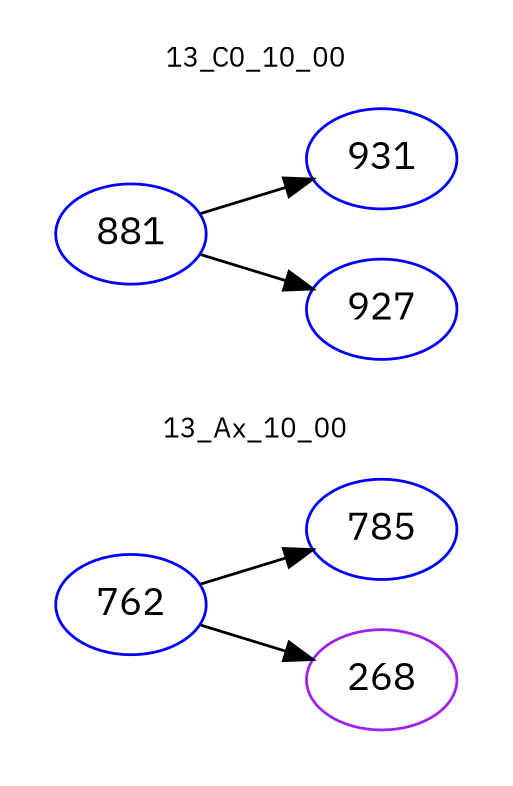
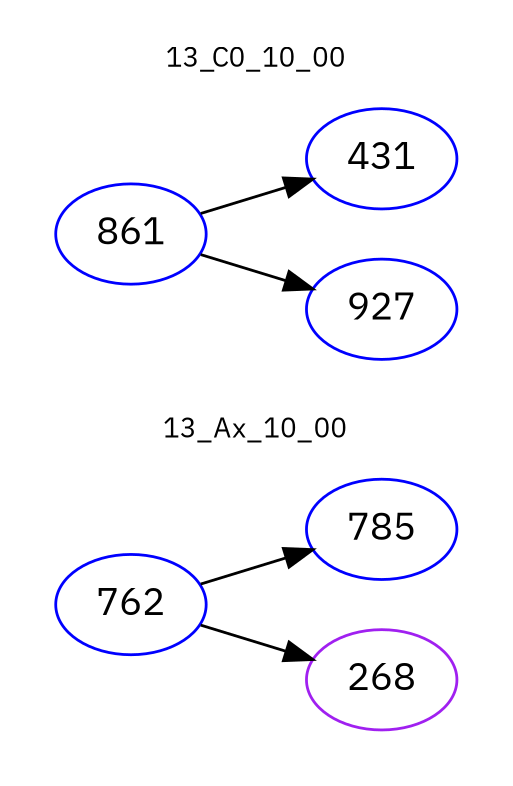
(382, 159) -> (382, 159)
(131, 234) -> (131, 234)
